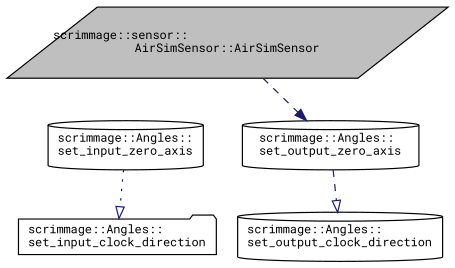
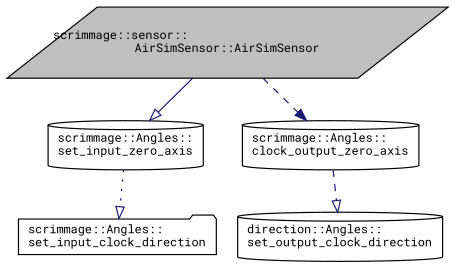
none -> (175, 95)
(331, 145) -> (331, 145)
(340, 237) -> (340, 237)
